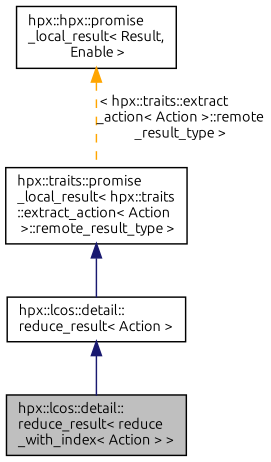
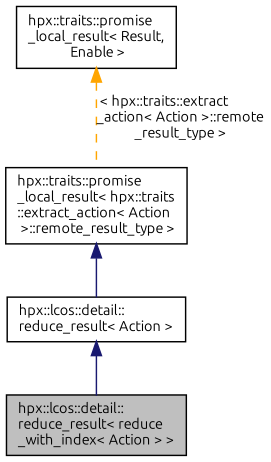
(96, 37) -> (96, 37)
